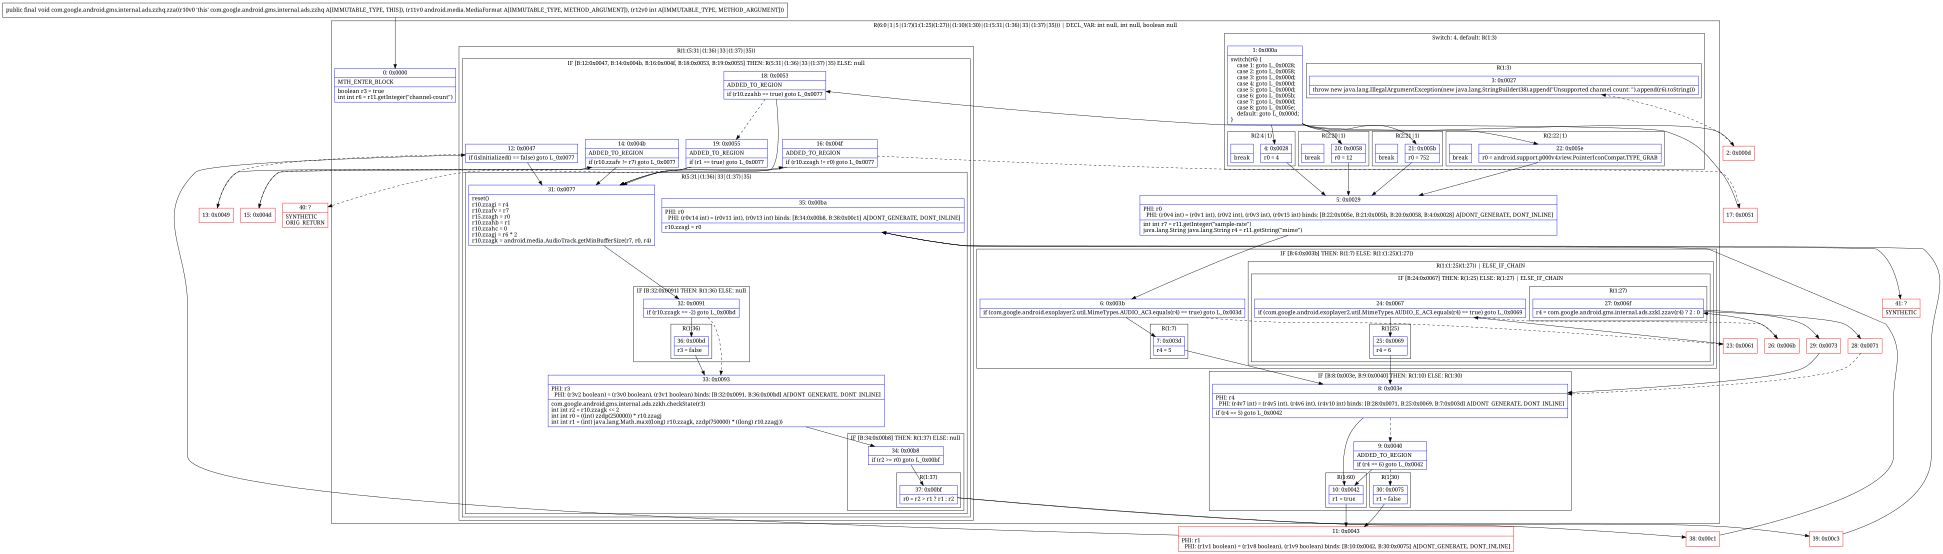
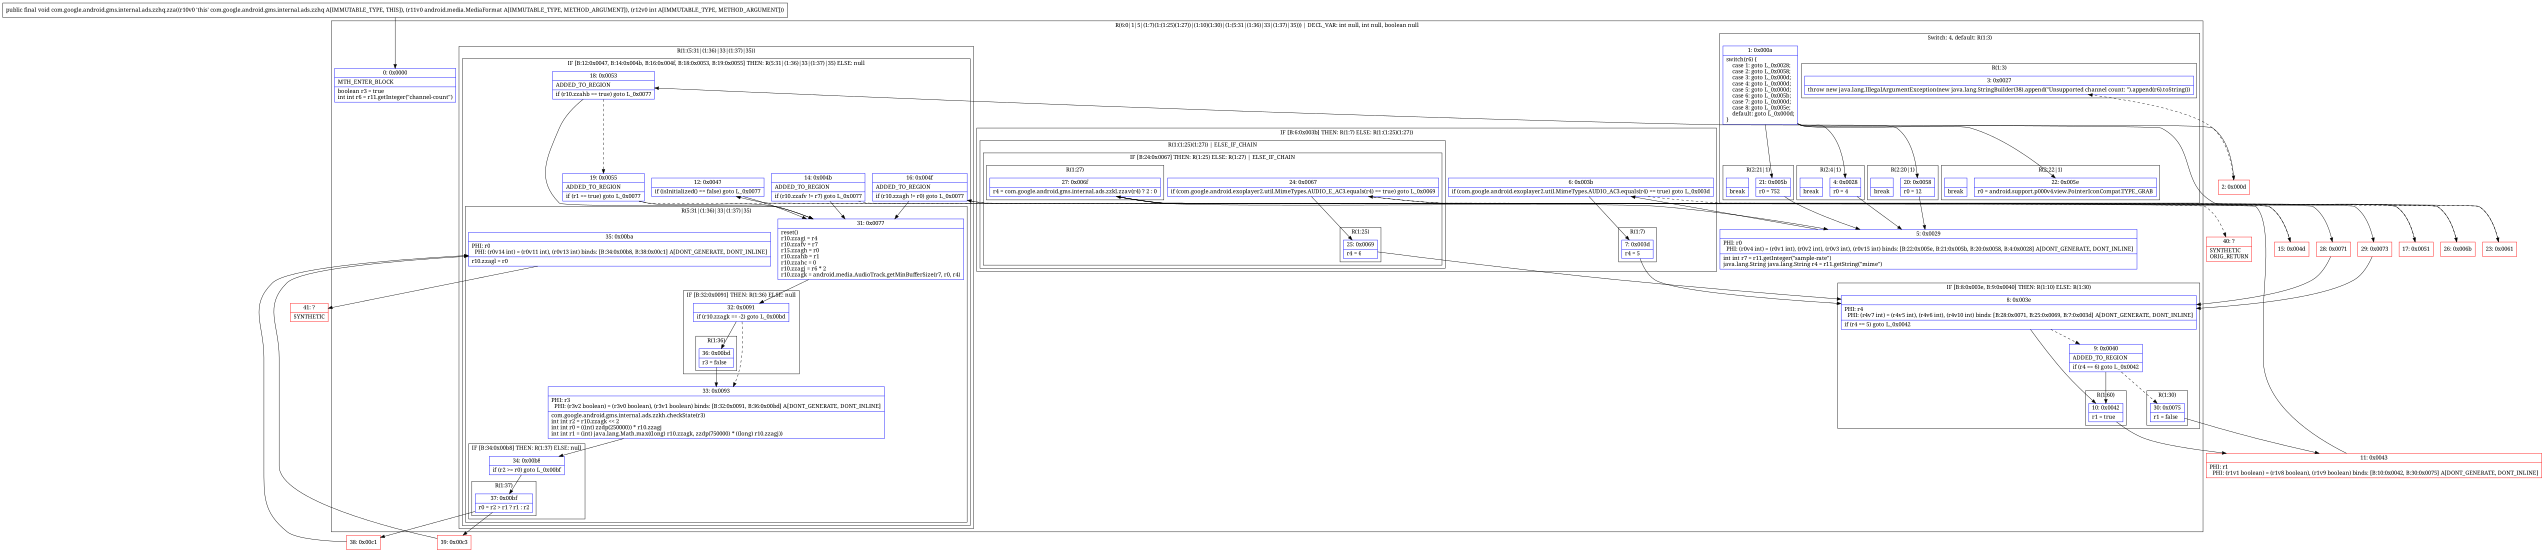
(1480, 178) -> (1471, 205)
(216, 215) -> none
(1727, 385) -> (2272, 294)
